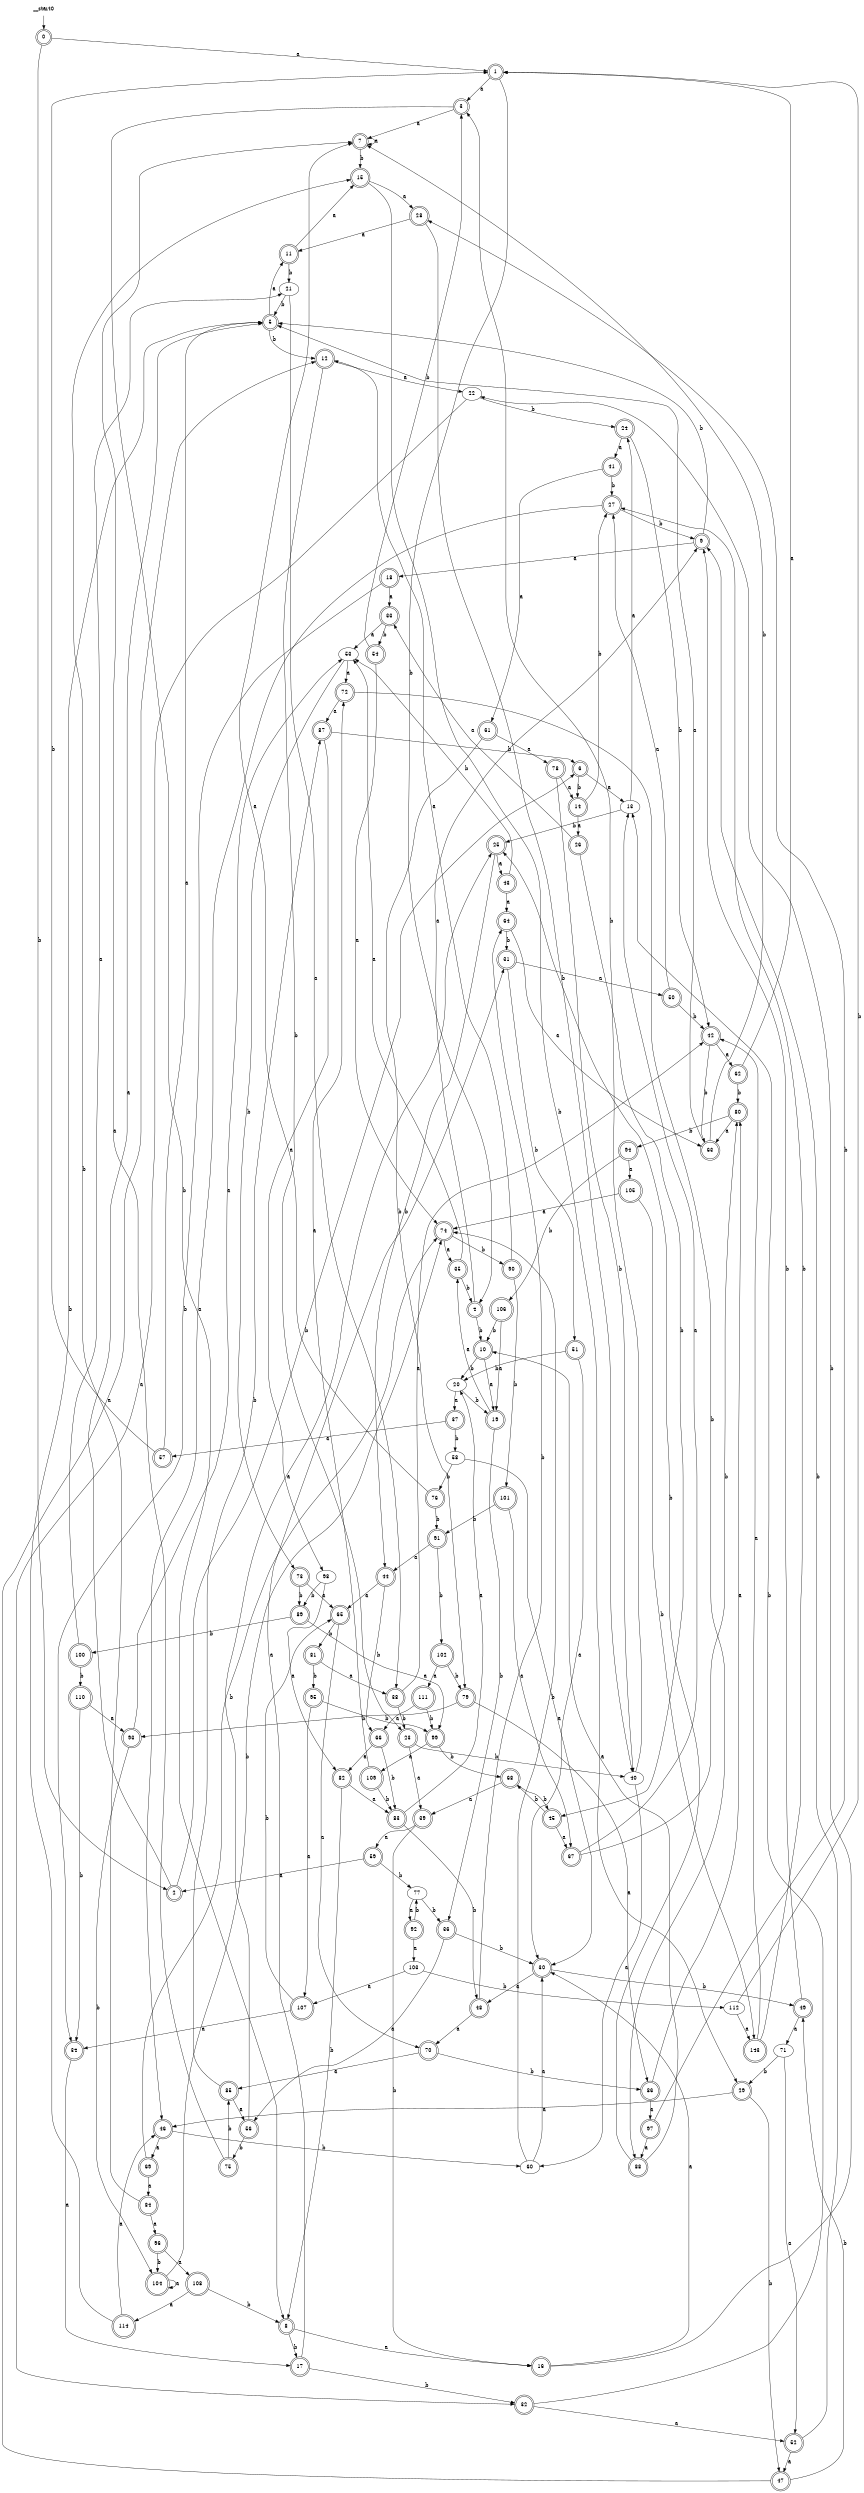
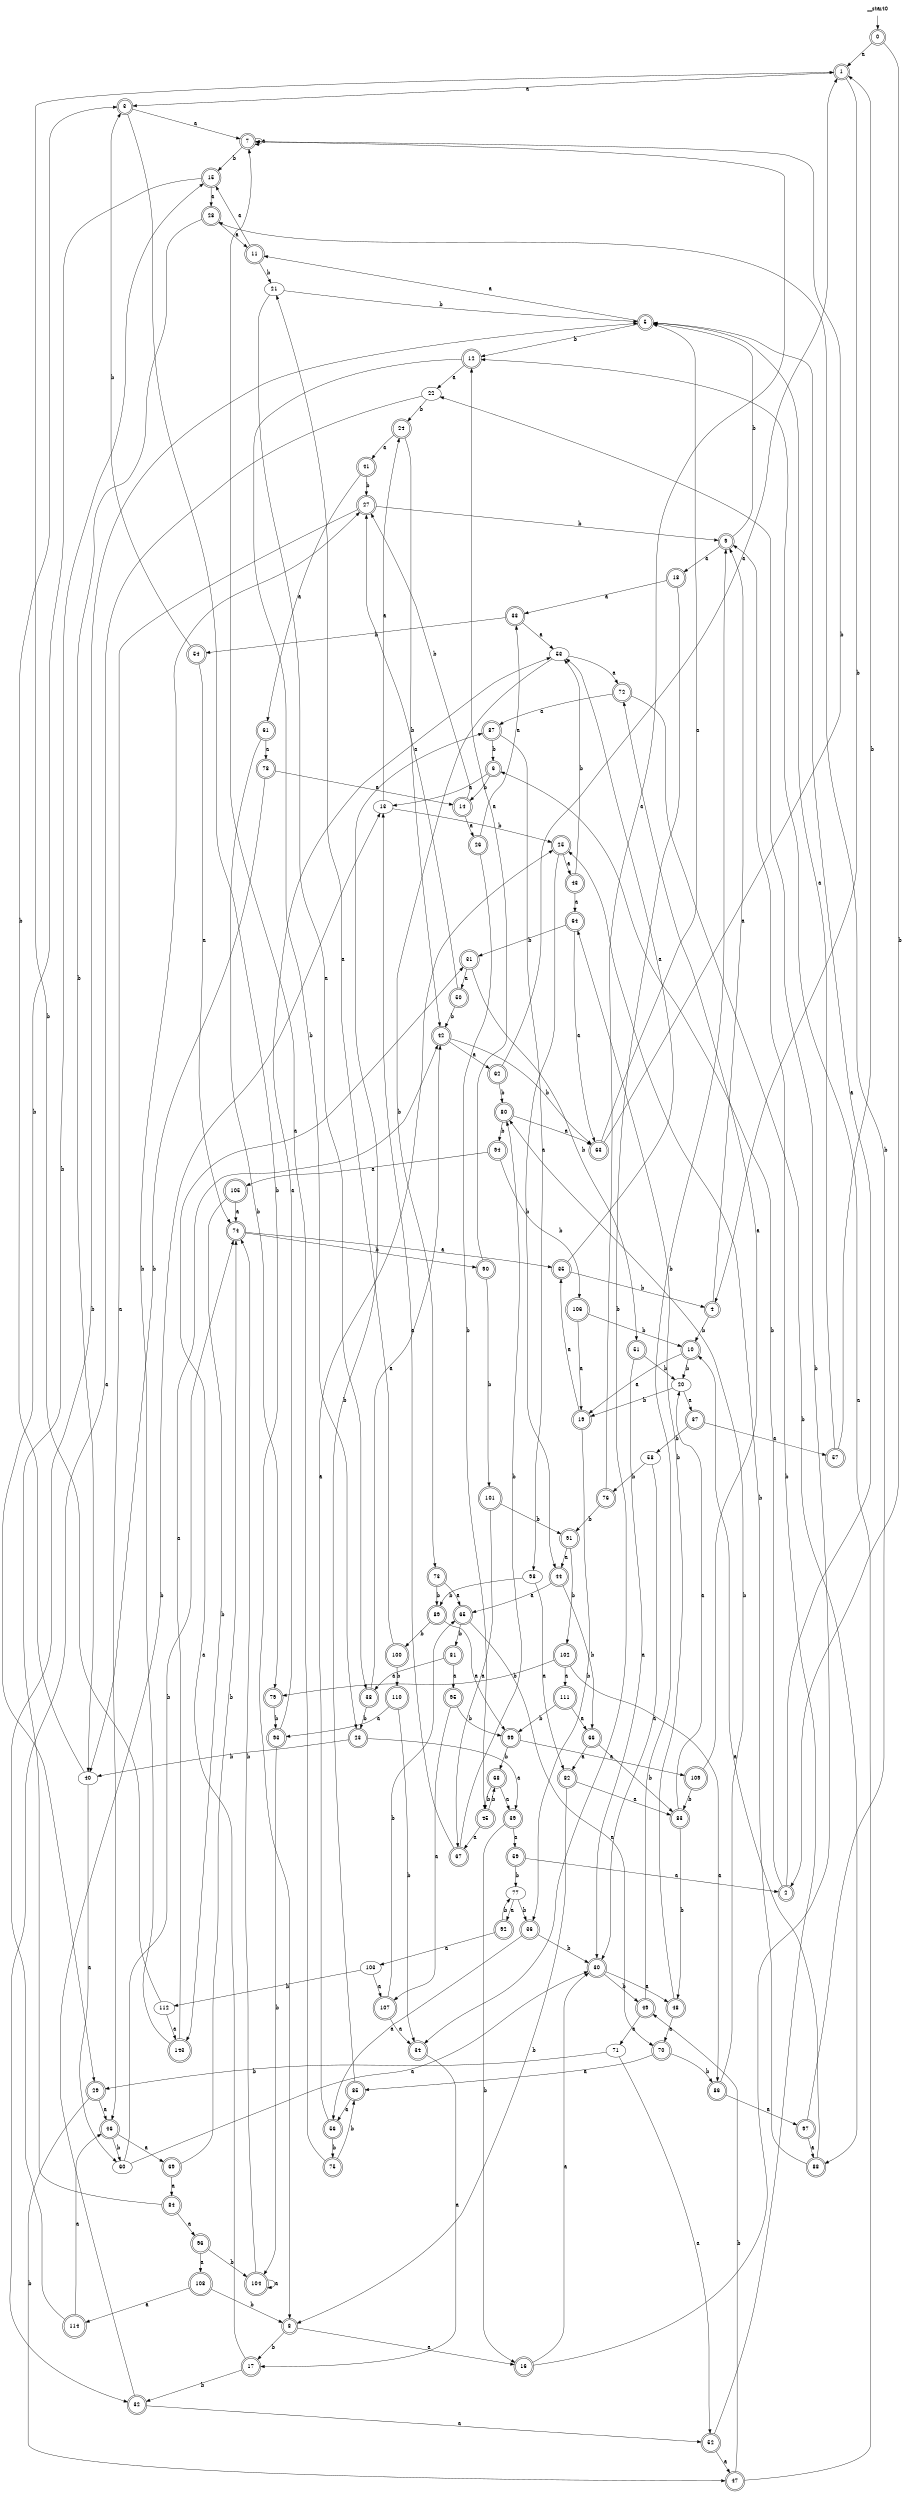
(740, 1596) -> (745, 1596)
(315, 1677) -> (455, 1677)
(625, 1857) -> (718, 1833)
